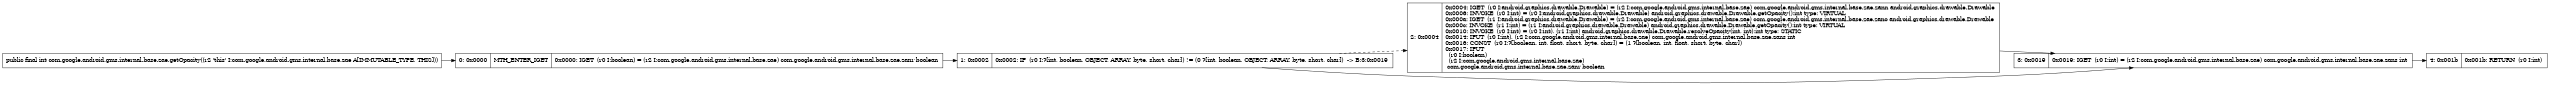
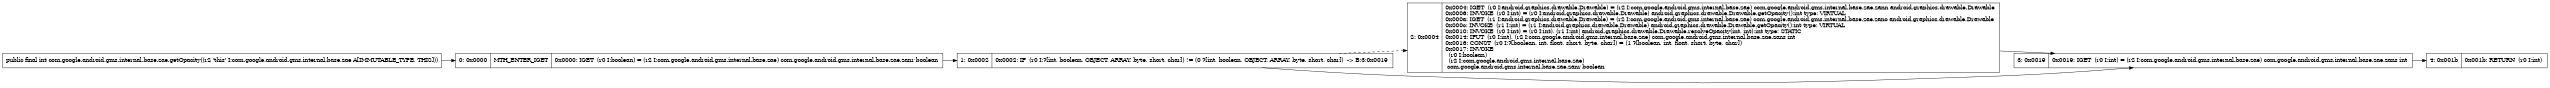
(1466, 49) -> (1471, 49)
